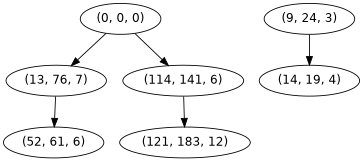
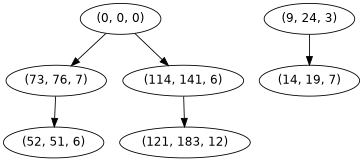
(56, 81) -> (56, 81)
(309, 81) -> (309, 81)
(54, 142) -> (54, 142)
